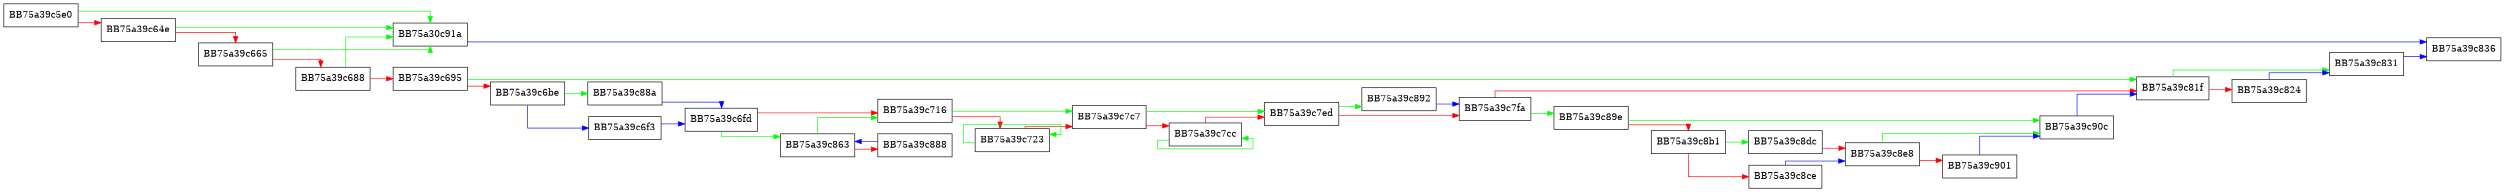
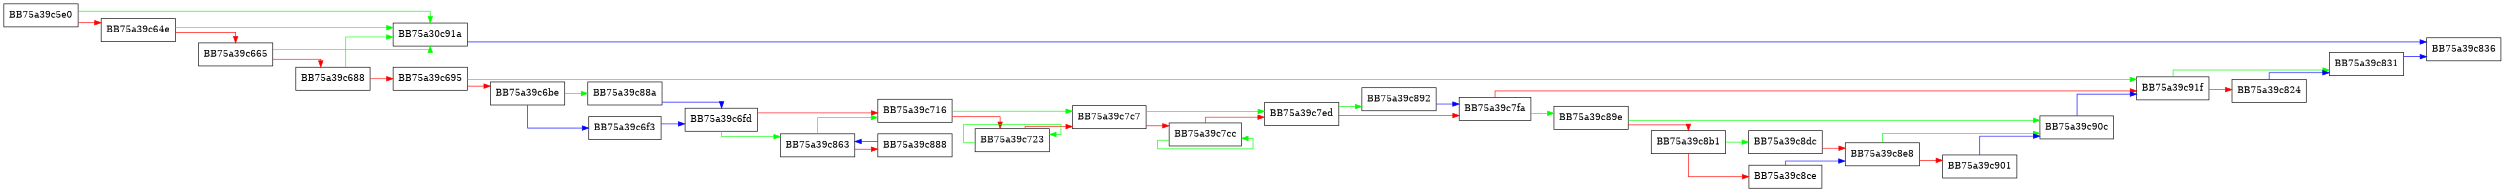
(2173, 88) -> (2173, 88)
